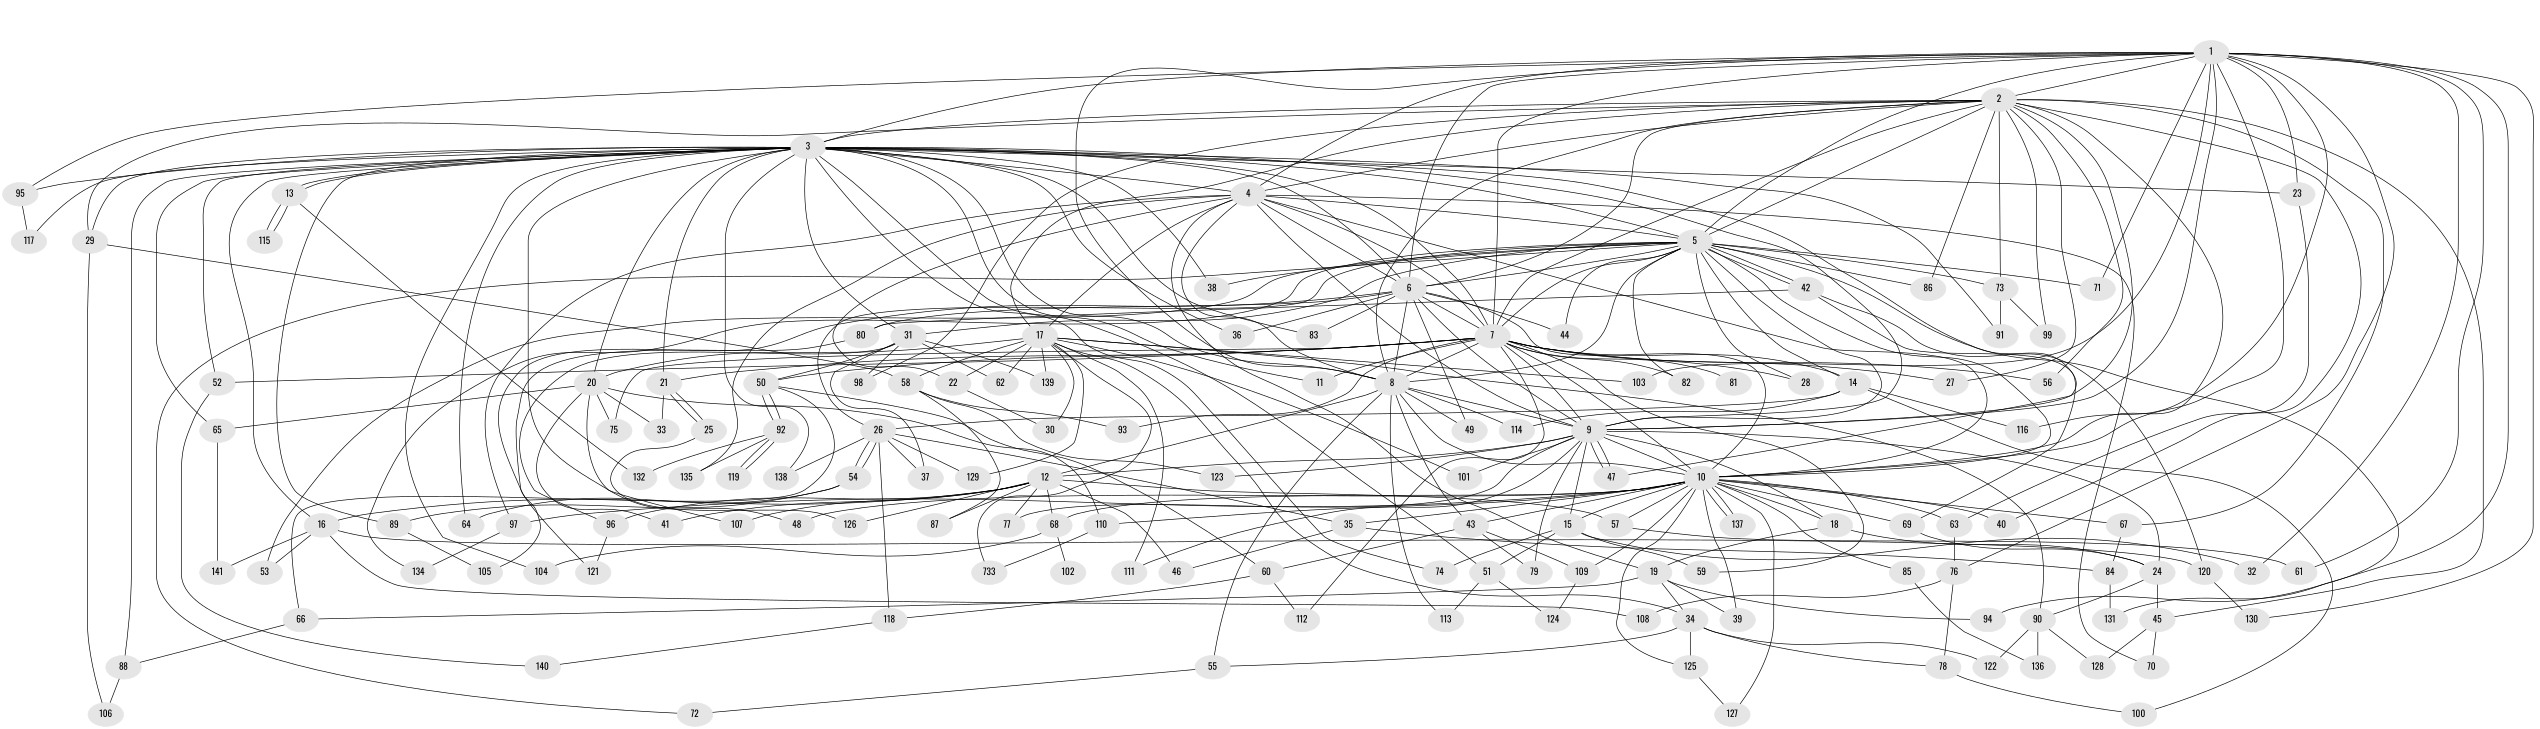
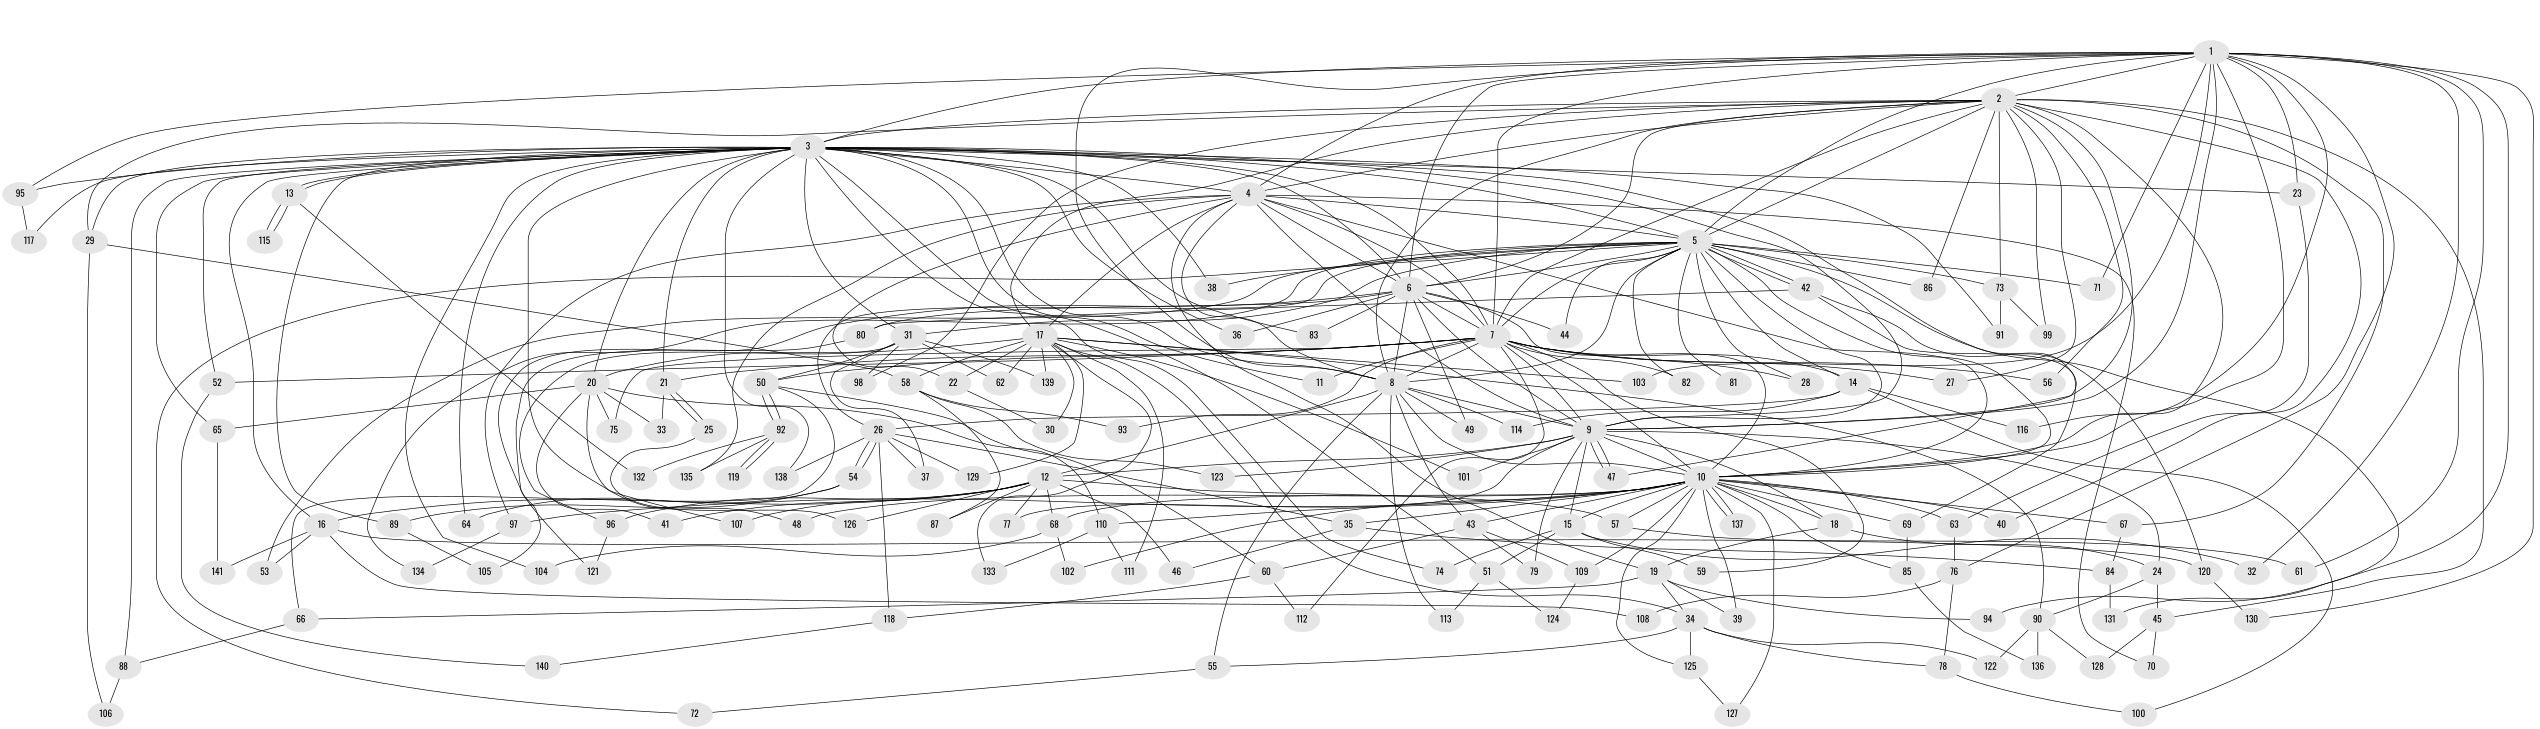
(1613, 359) -> (1679, 323)
(1321, 514) -> (1115, 549)
none -> (1321, 514)
(2032, 549) -> (1907, 549)
(989, 573) -> (989, 573)
